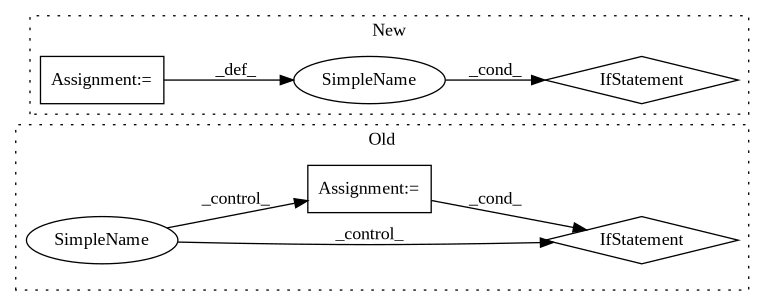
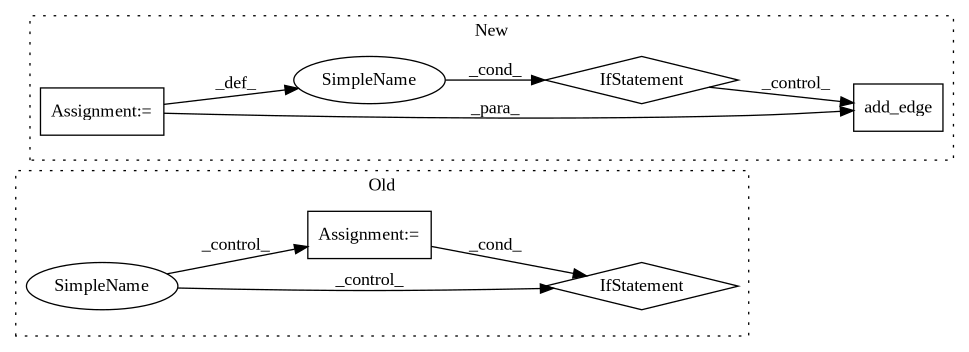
none -> (898, 108)
